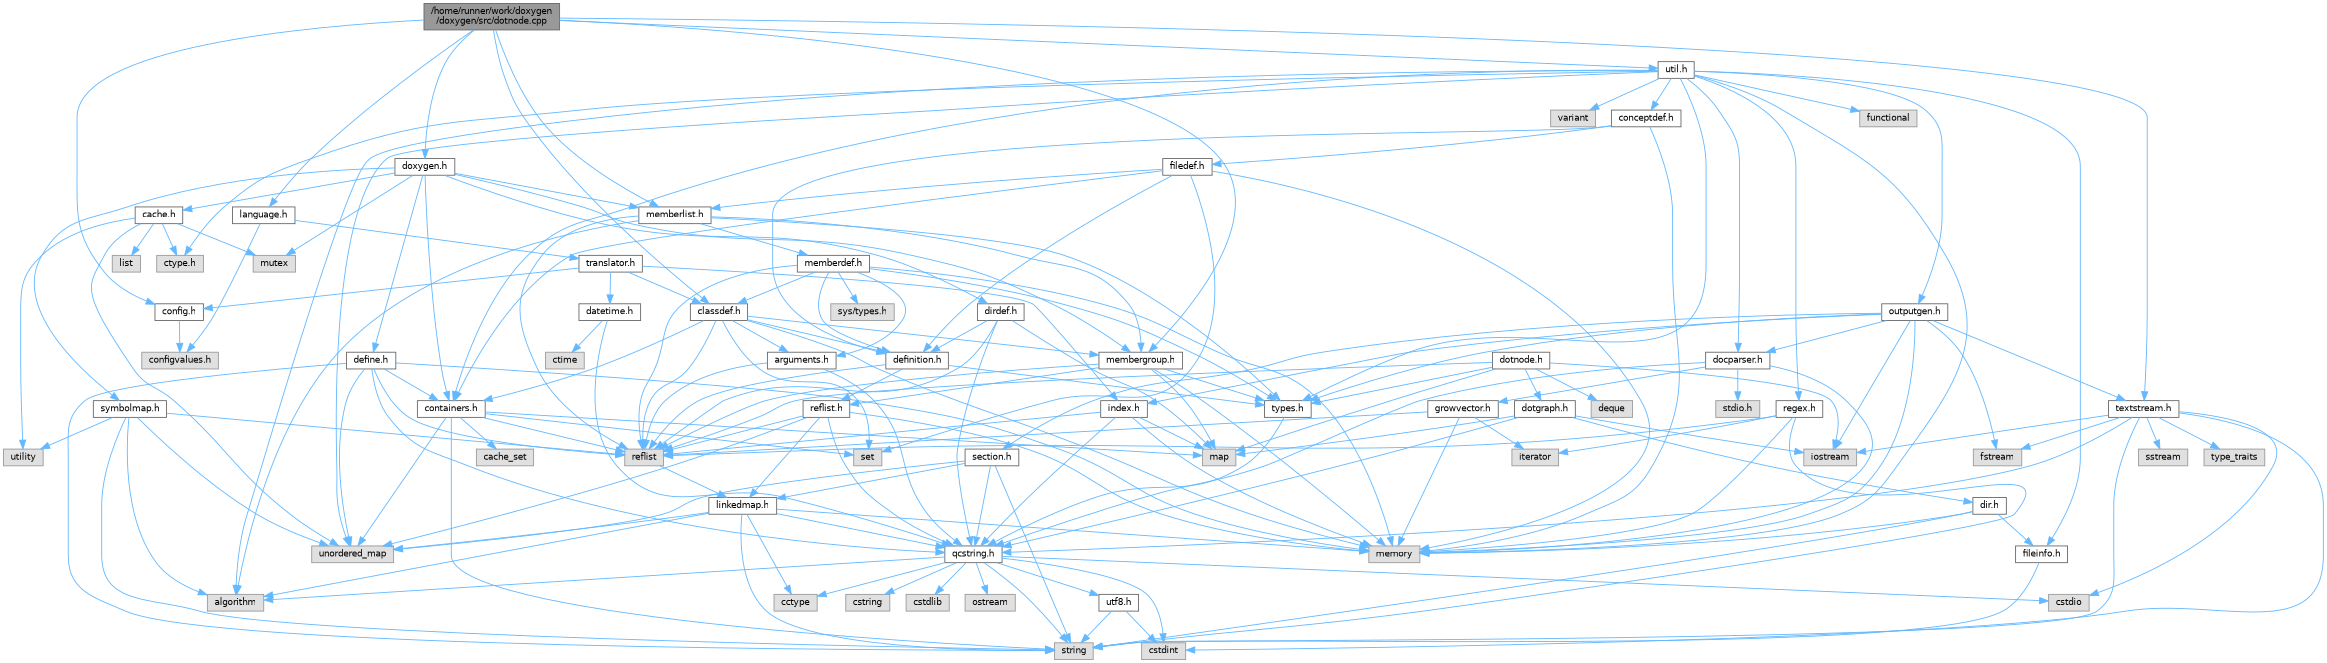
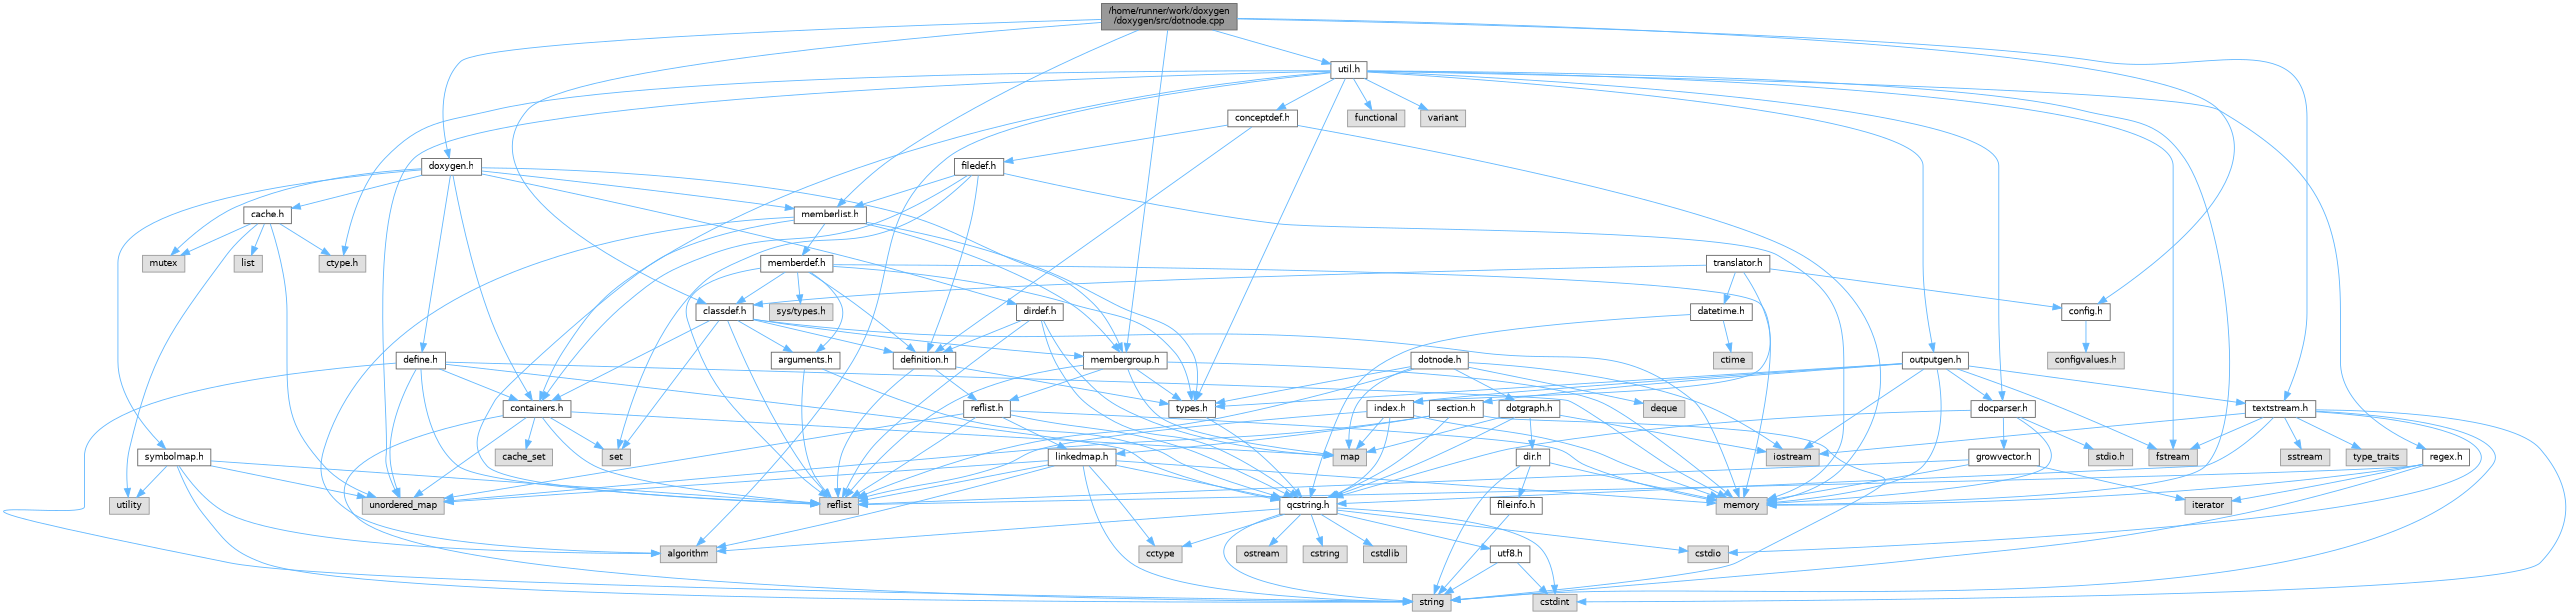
(2073, 150) -> (1915, 96)
(264, 215) -> none
(689, 480) -> (985, 477)
